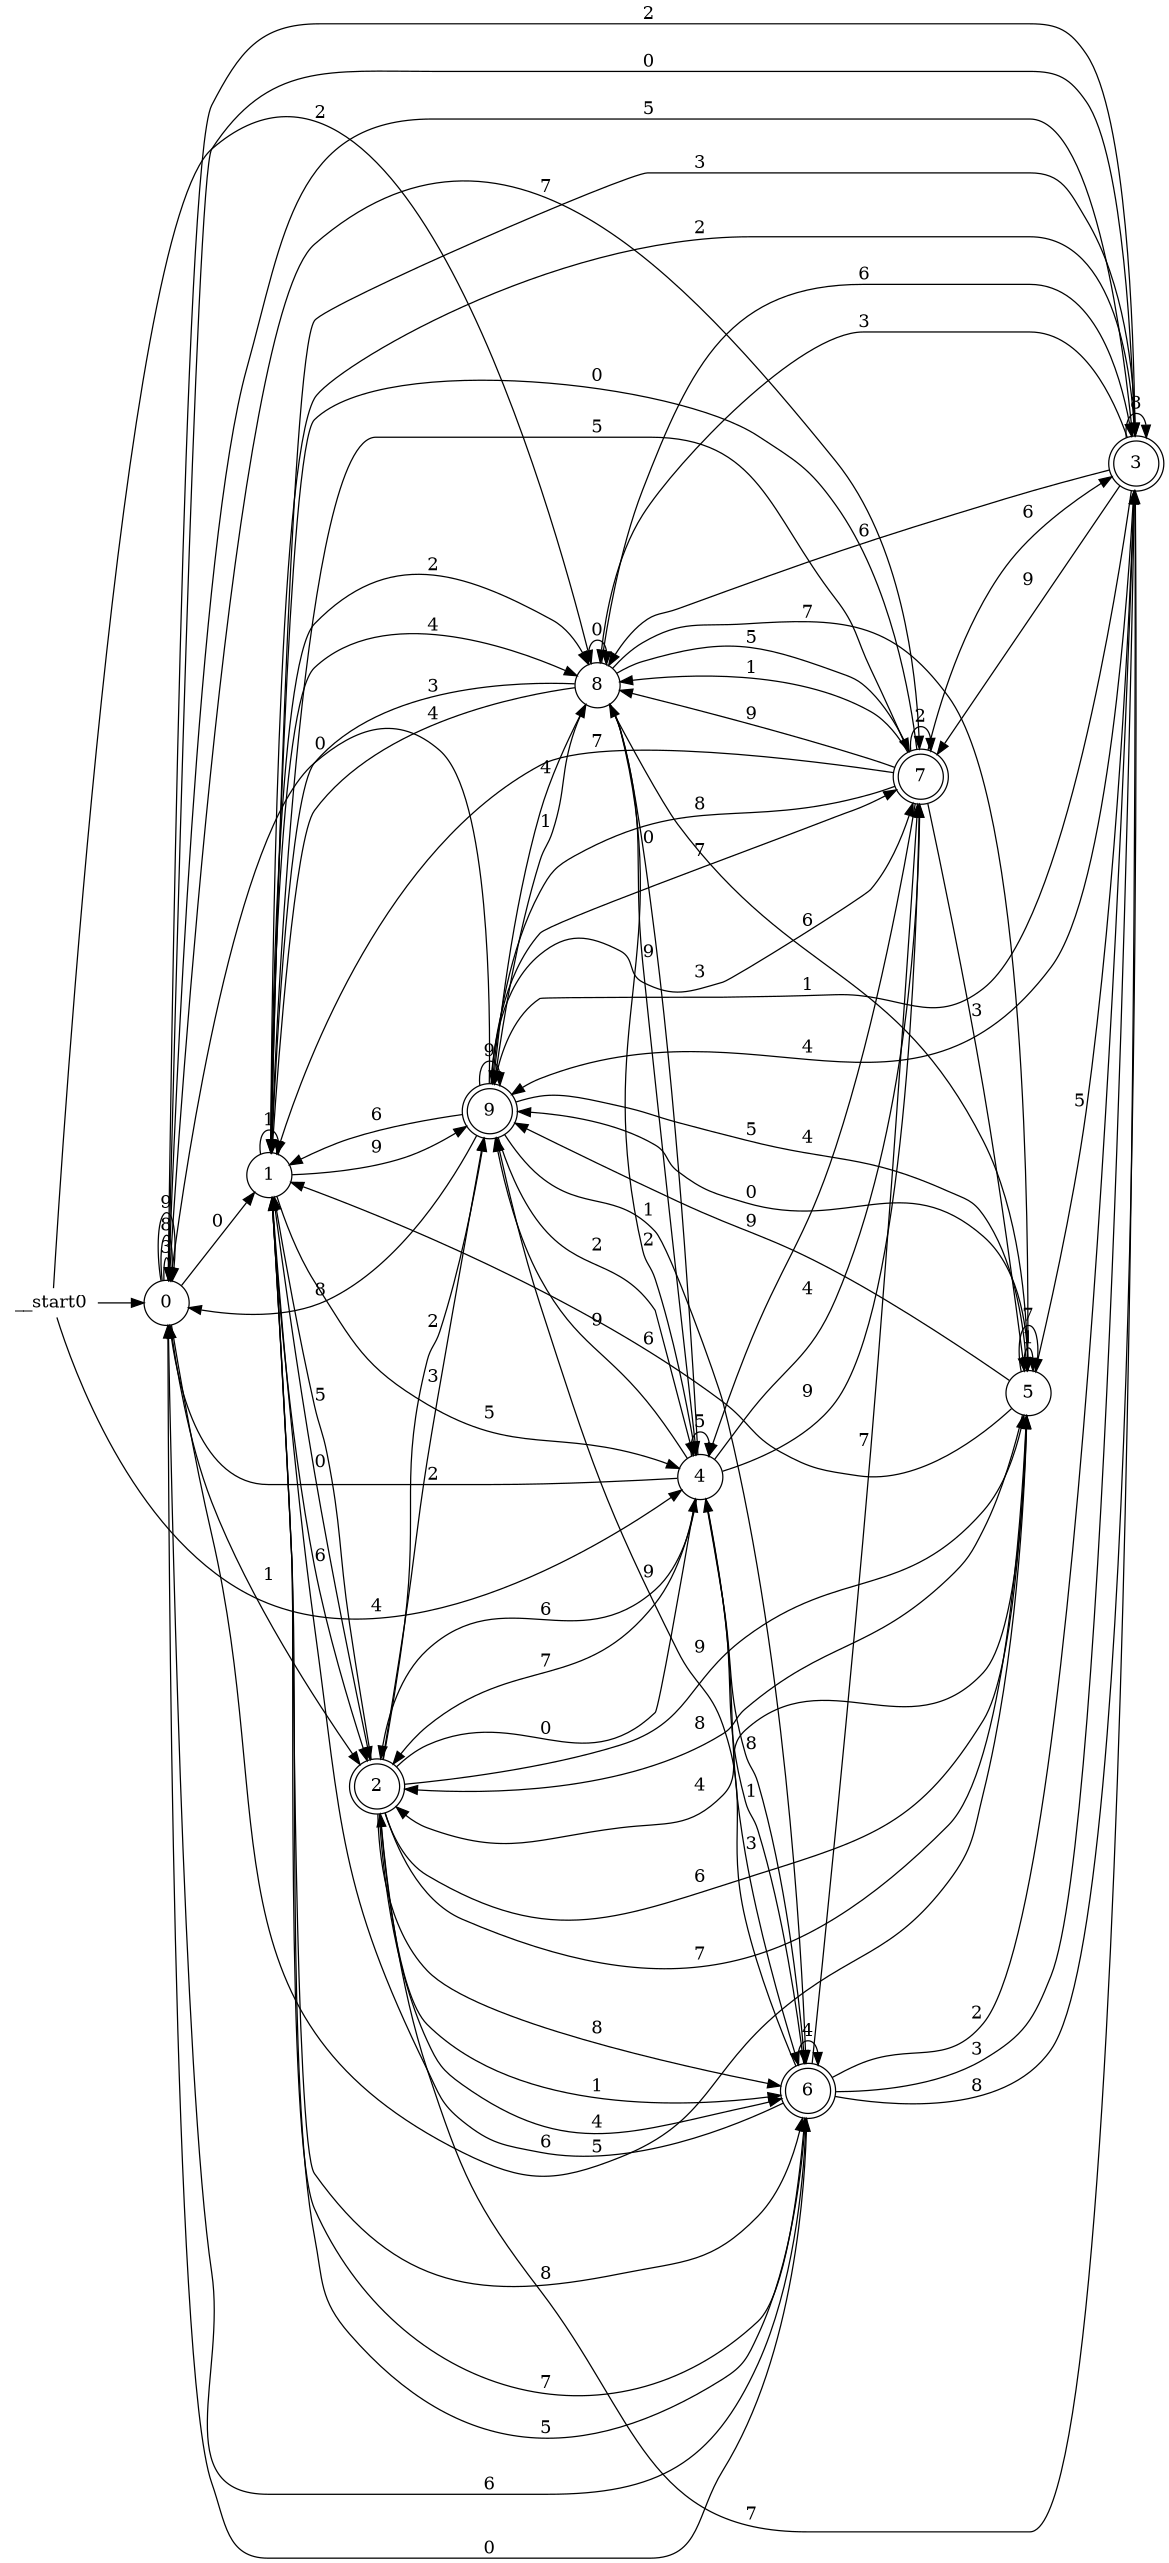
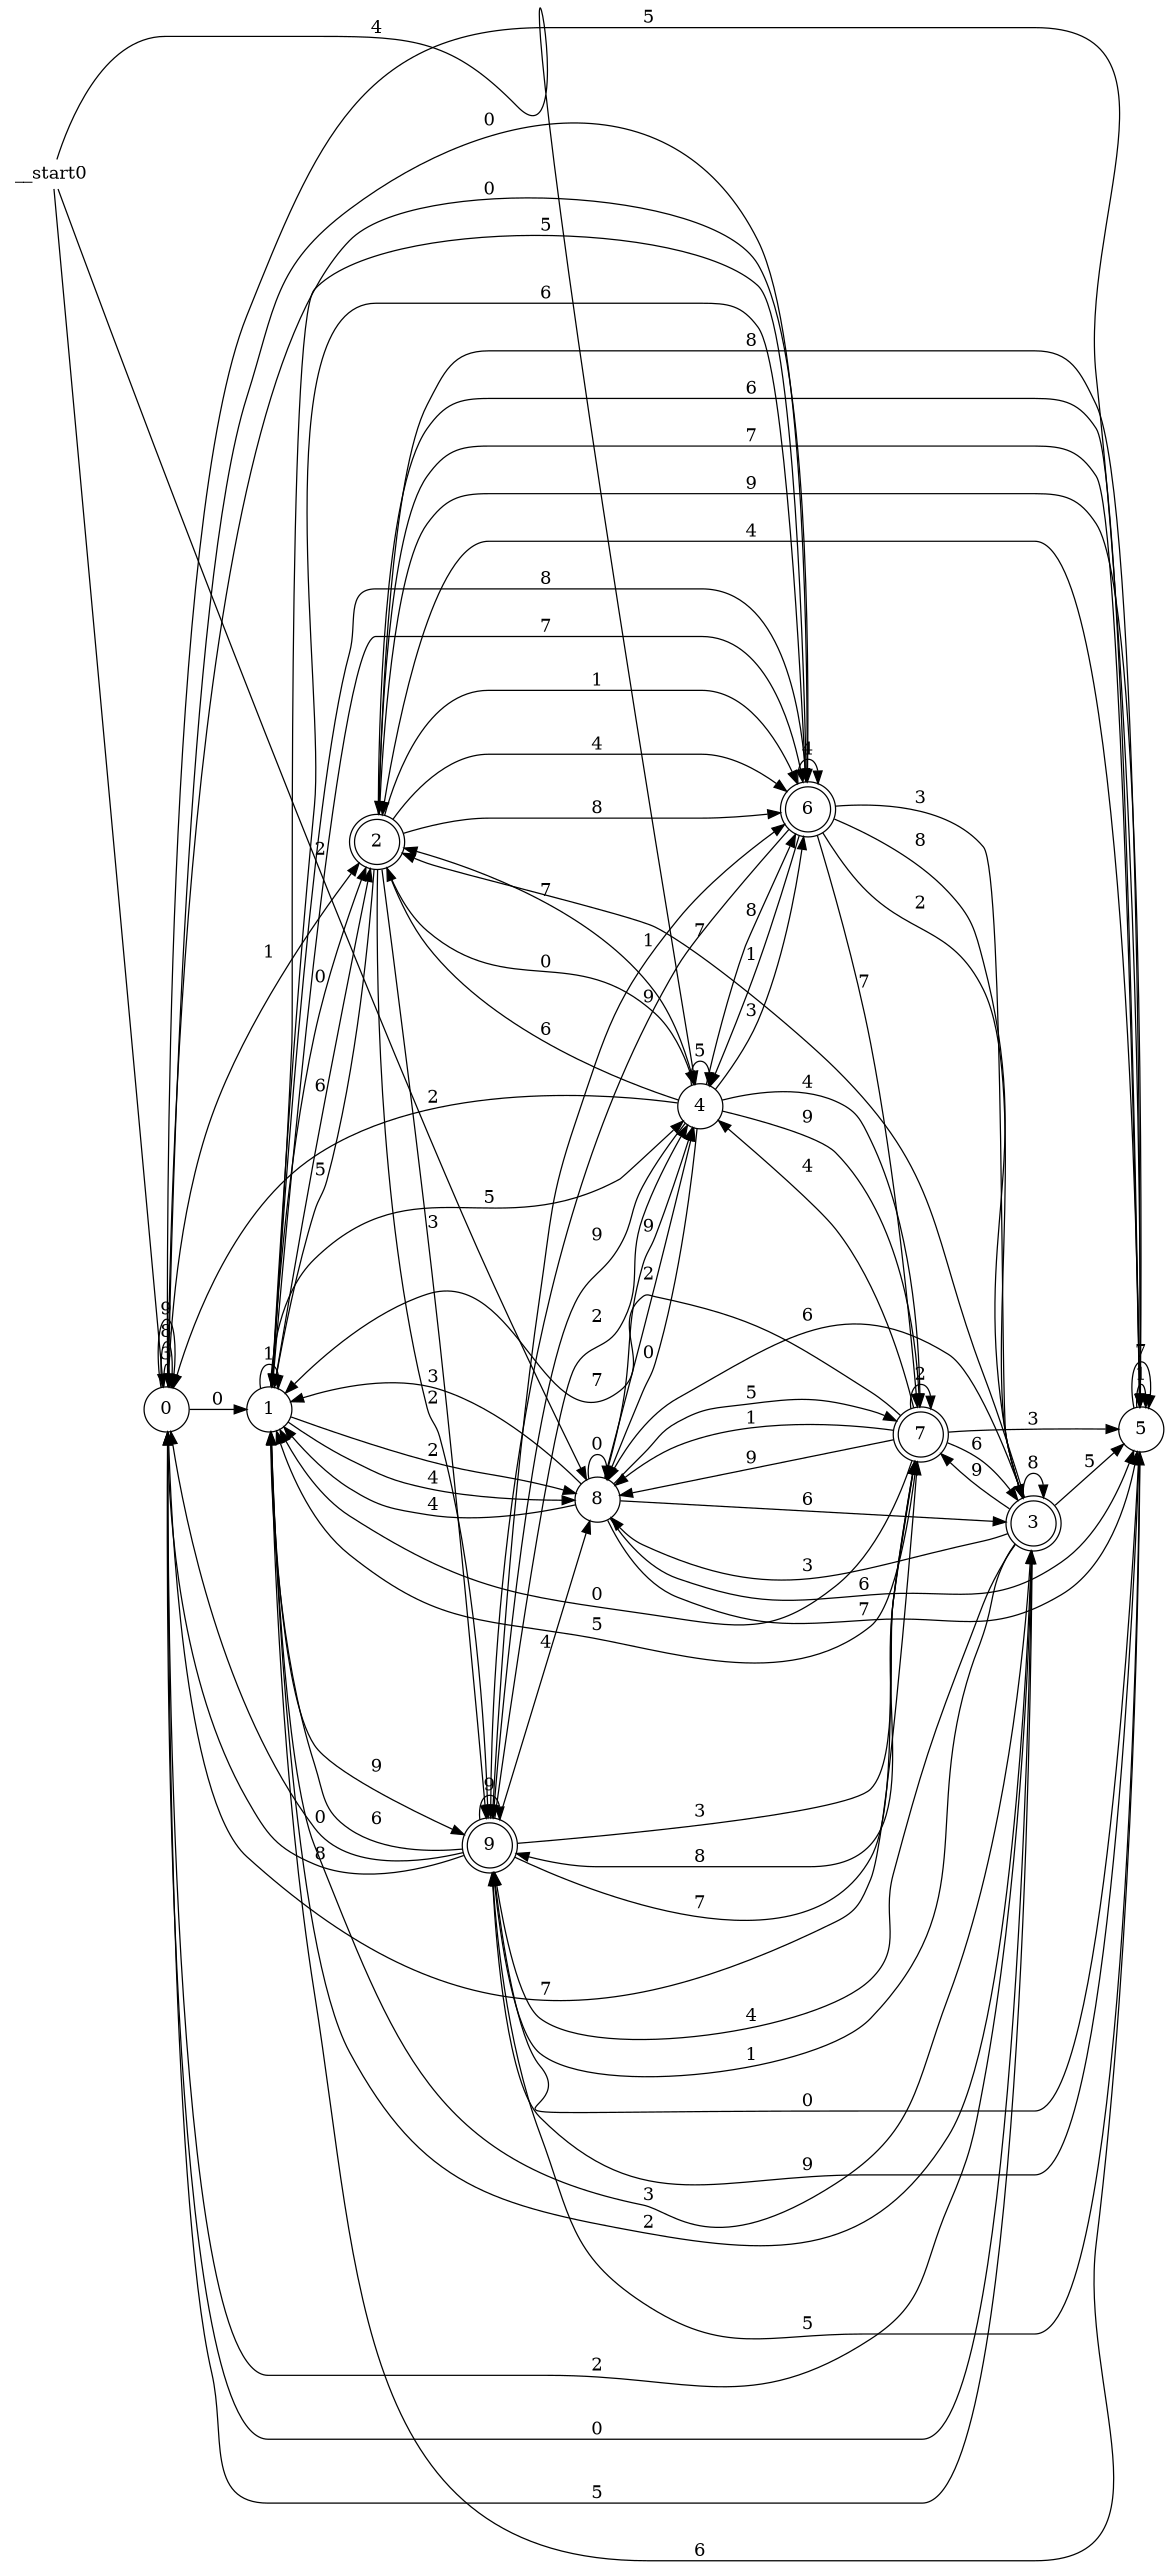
(533, 885) -> none
(1106, 940) -> (1085, 1479)
(490, 2485) -> (490, 190)
